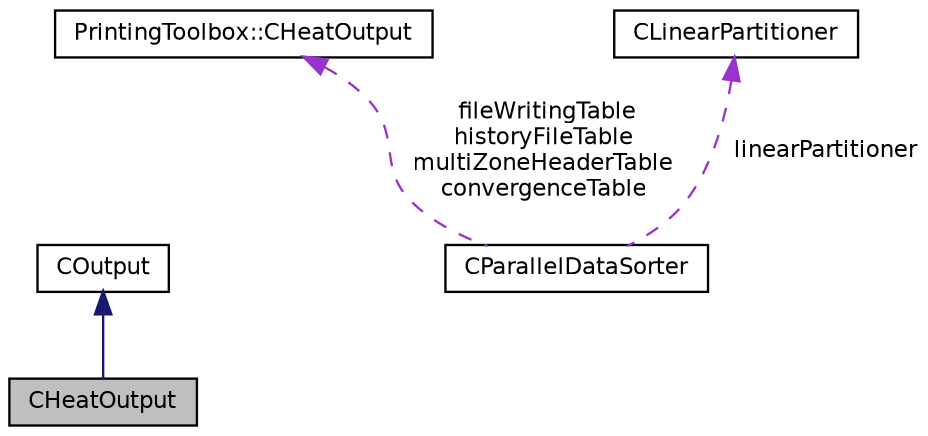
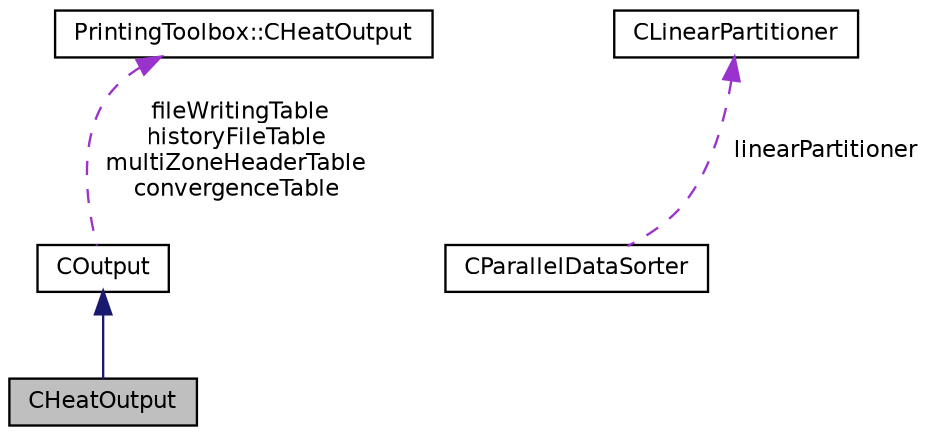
(393, 168) -> (89, 148)
